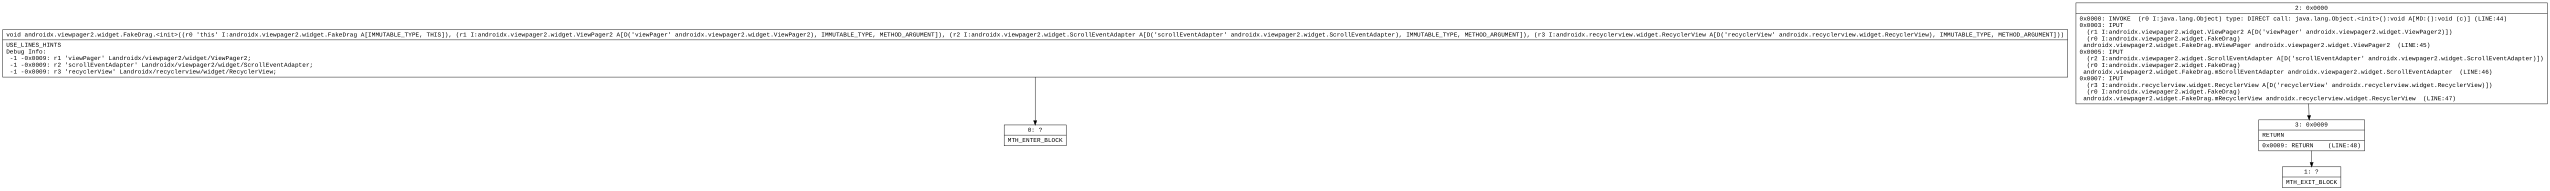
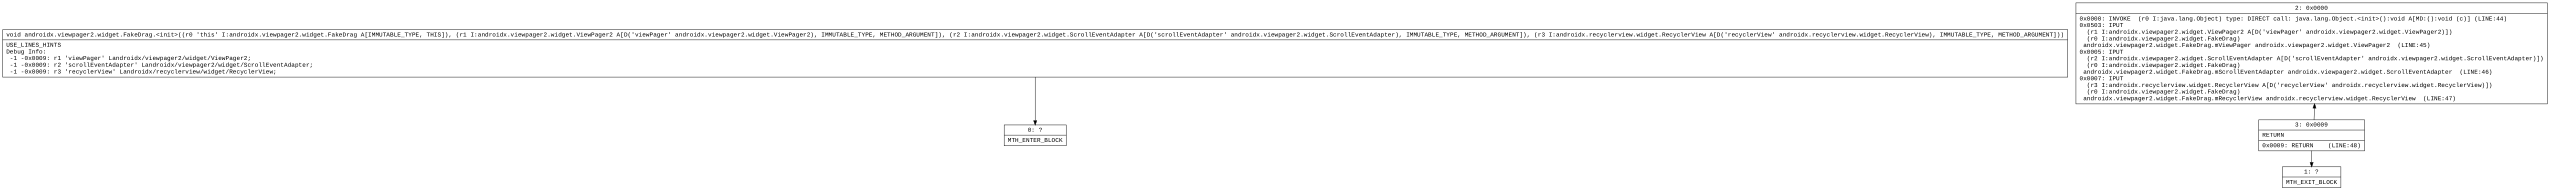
(2105, 25) -> (2105, 25)
(2309, 110) -> (2314, 114)
